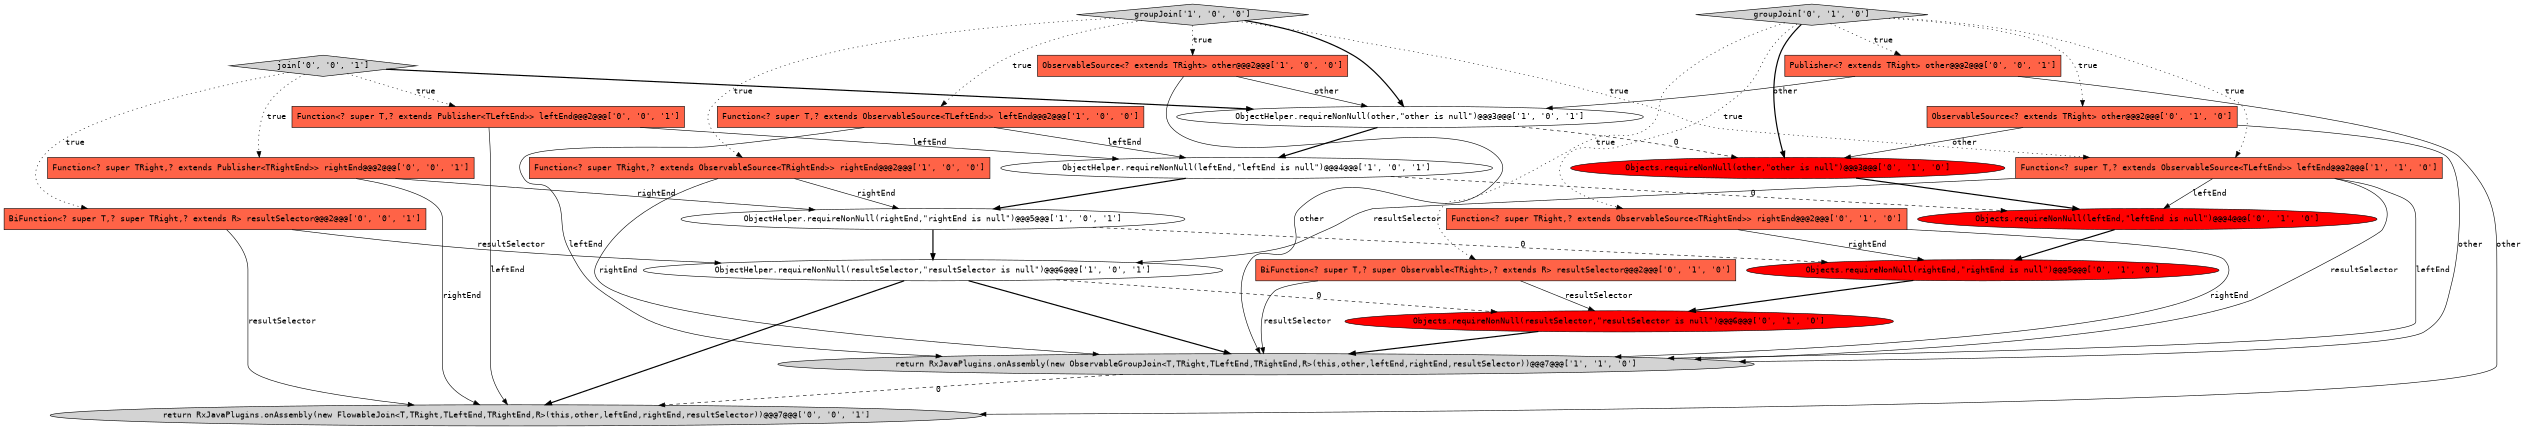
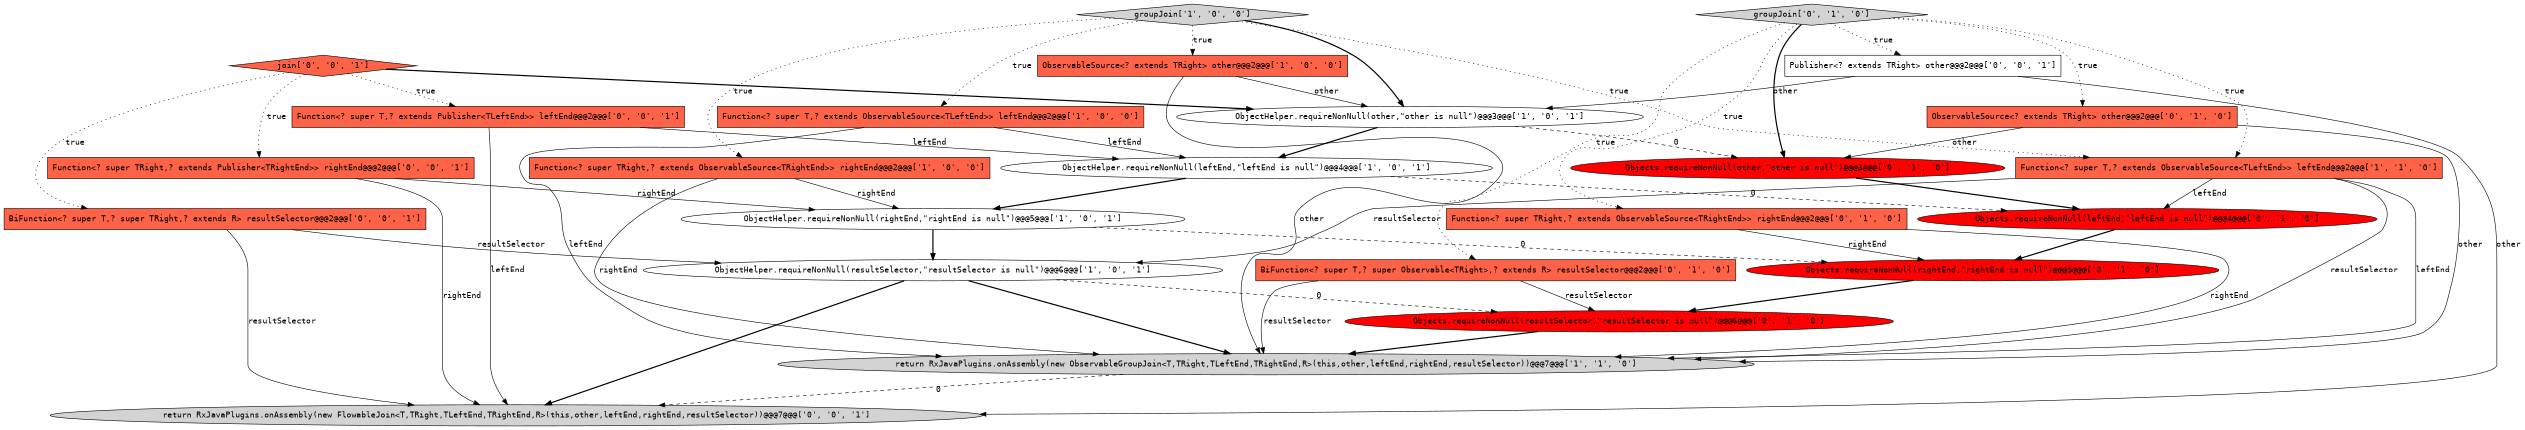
(323, 66) -> (323, 66)
(1923, 66) -> (1923, 66)
